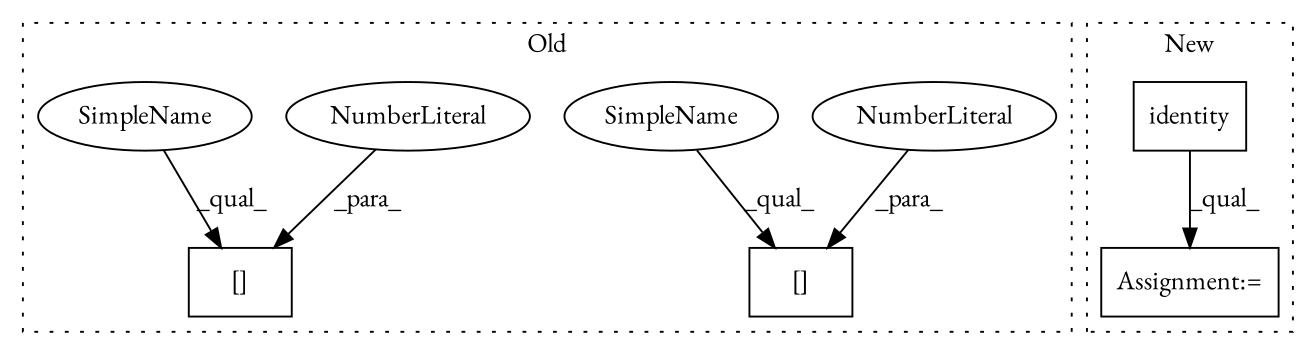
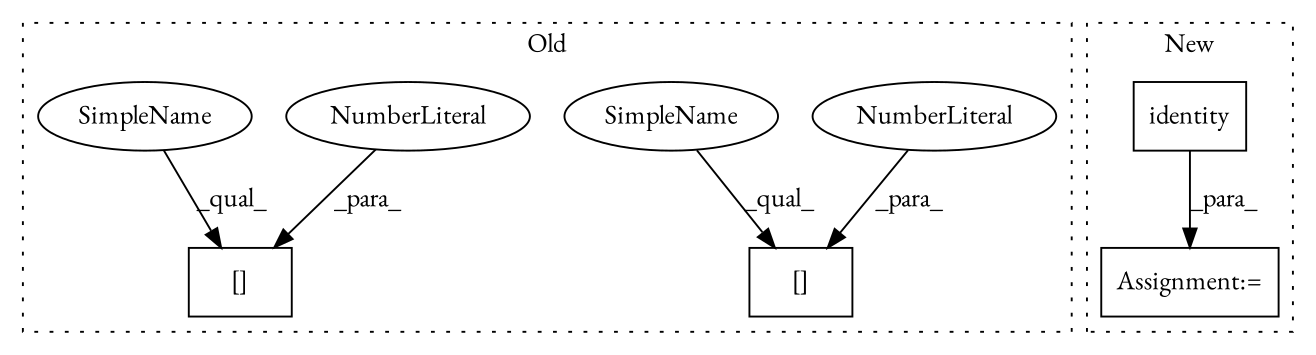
(1224, 199) -> (1224, 199)
